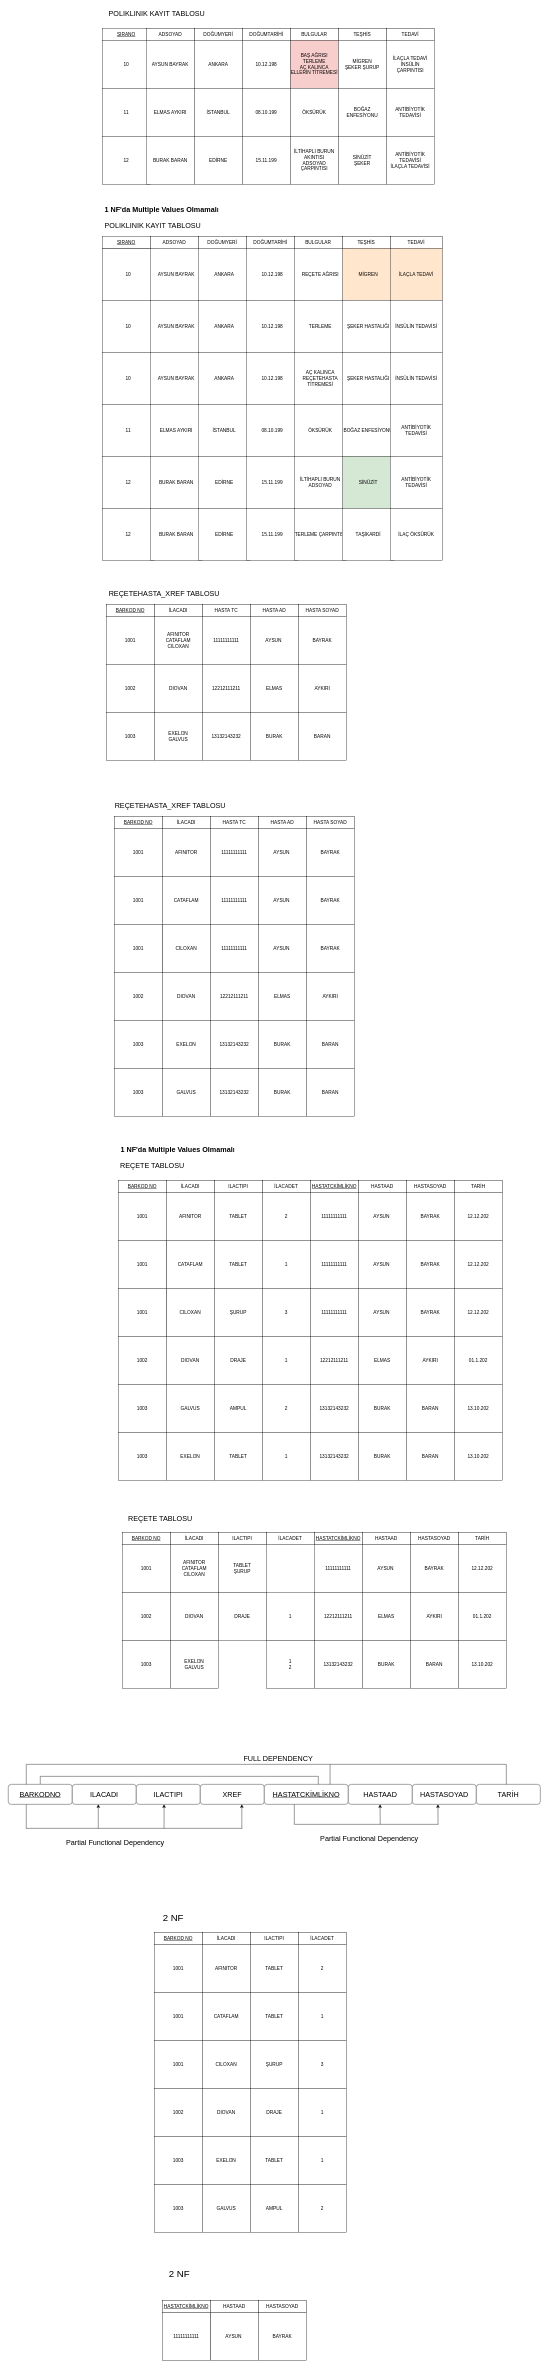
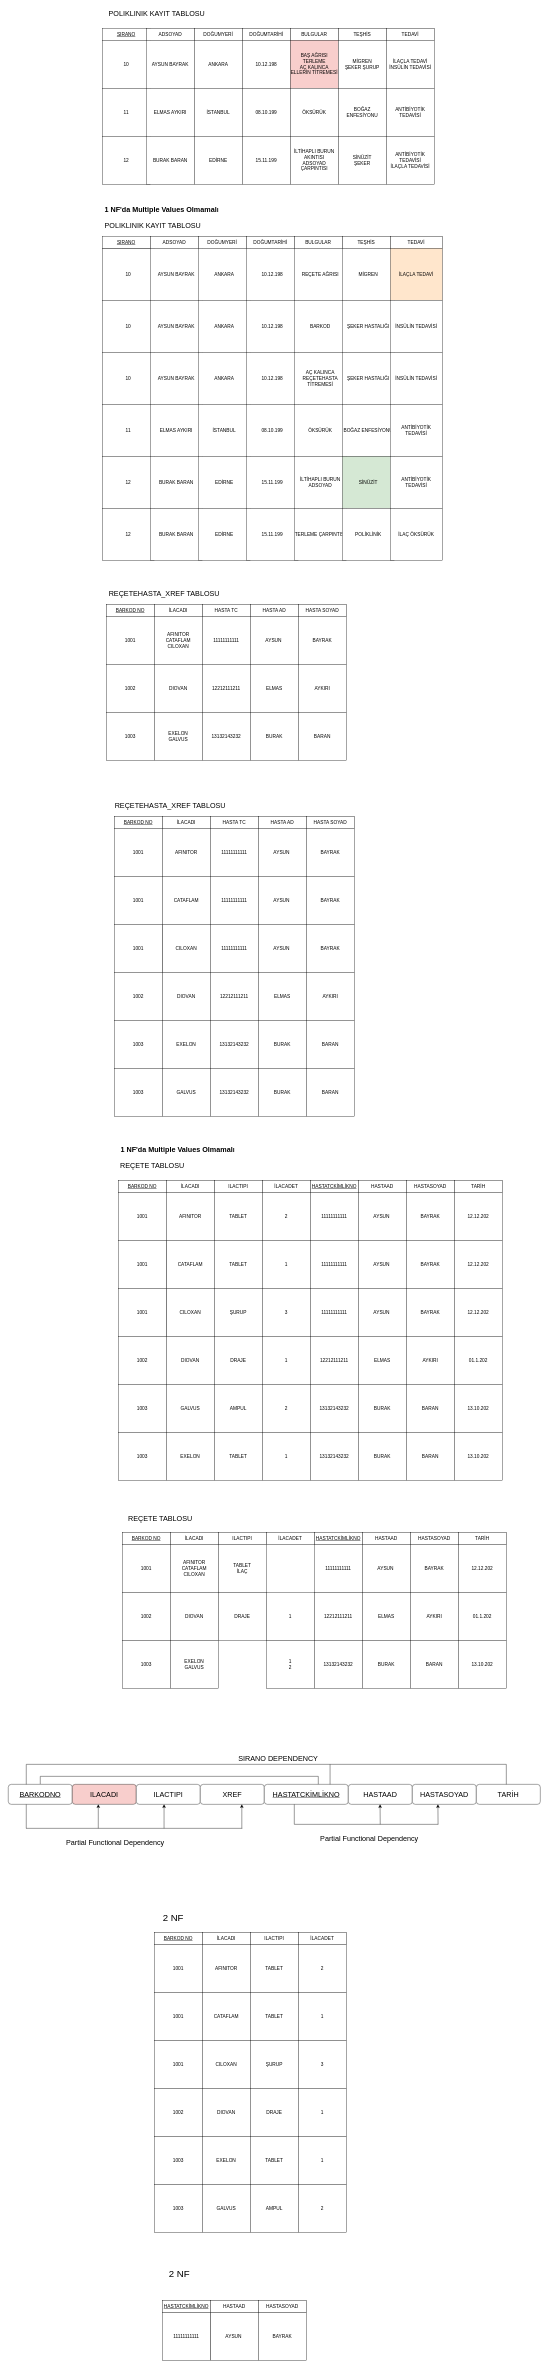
(410, 64) -> (410, 64)
(368, 274) -> (368, 274)
(320, 326) -> (320, 326)
(368, 534) -> (368, 534)
(242, 1568) -> (242, 1568)
(278, 1758) -> (278, 1758)
(104, 1794) -> (104, 1794)
